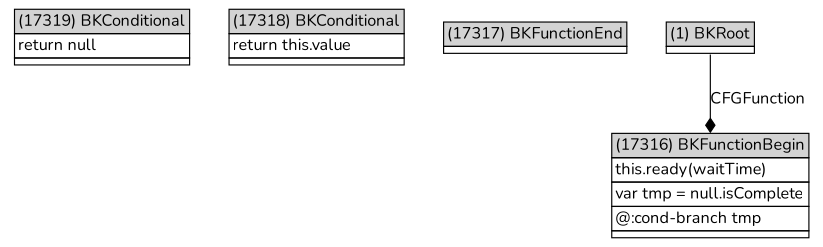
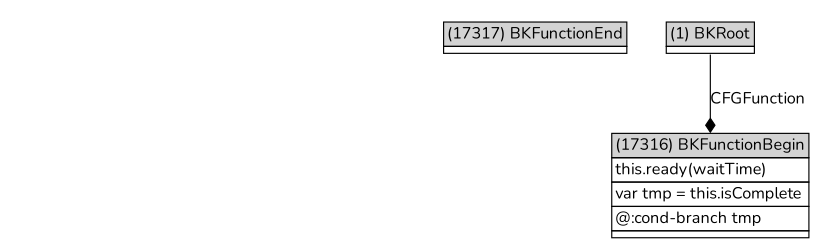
(101, 37) -> none
(316, 37) -> none
(710, 194) -> (709, 194)
